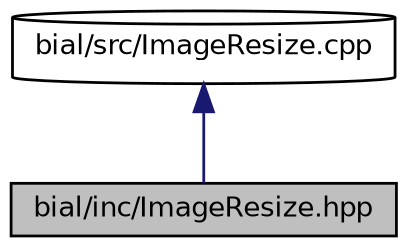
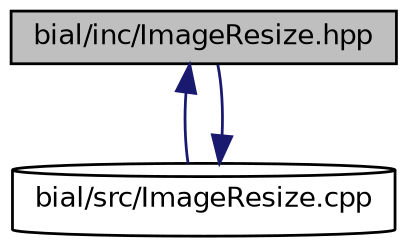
none -> (185, 128)
